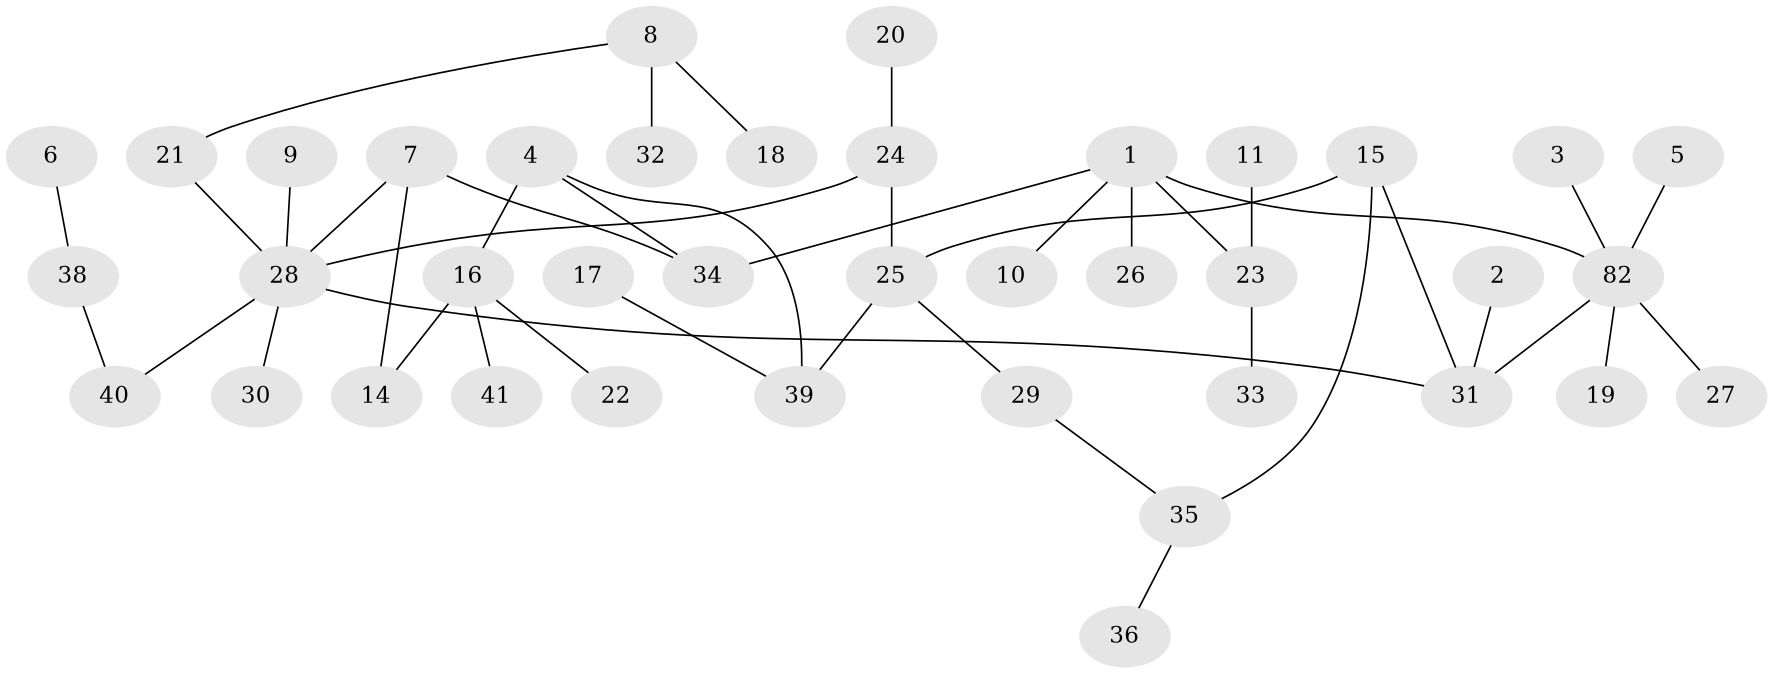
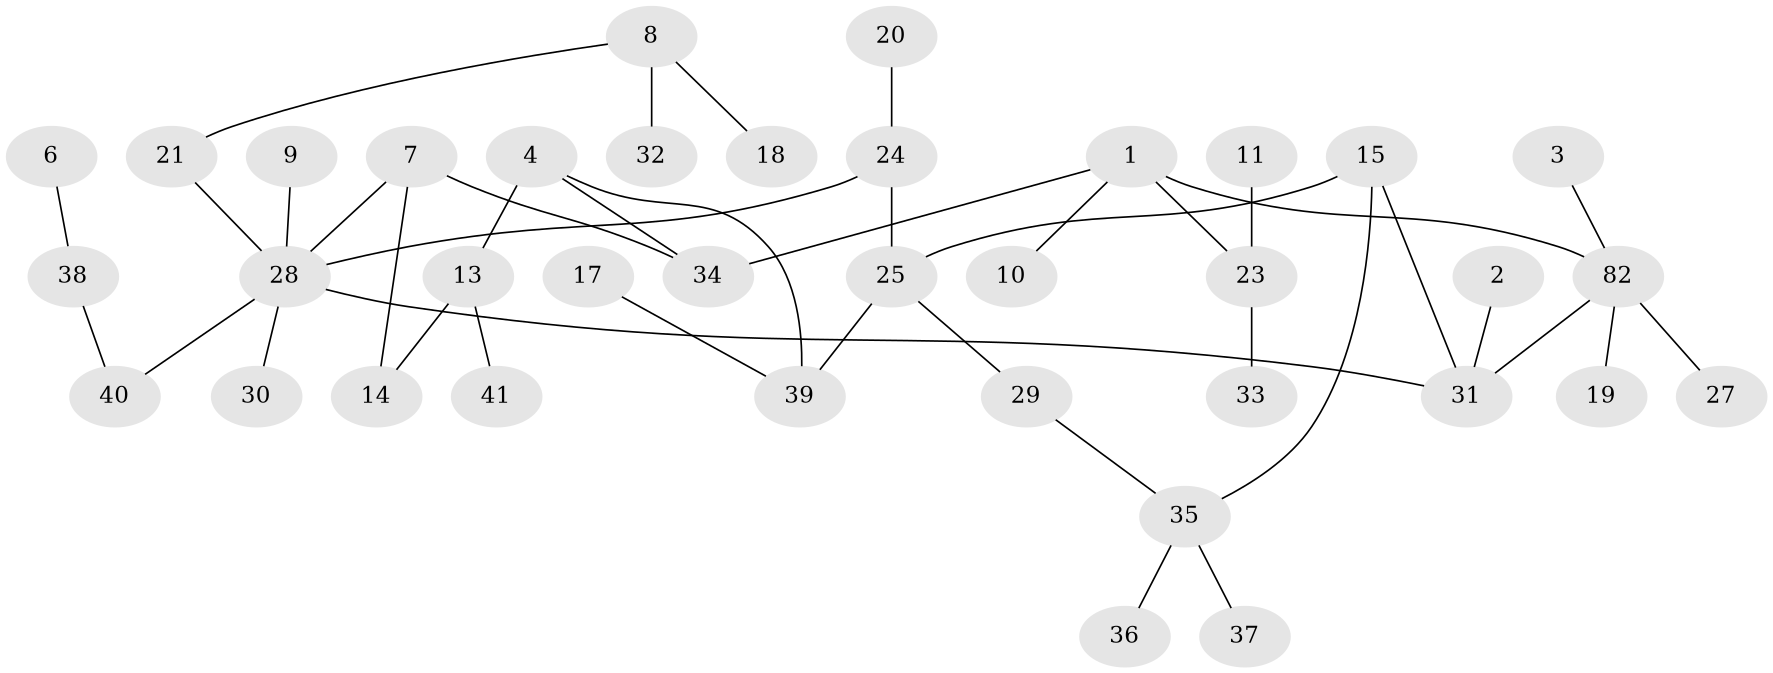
(1678, 157) -> none
(468, 277) -> (468, 277)
(1132, 277) -> none
(617, 397) -> none
none -> (1245, 637)
